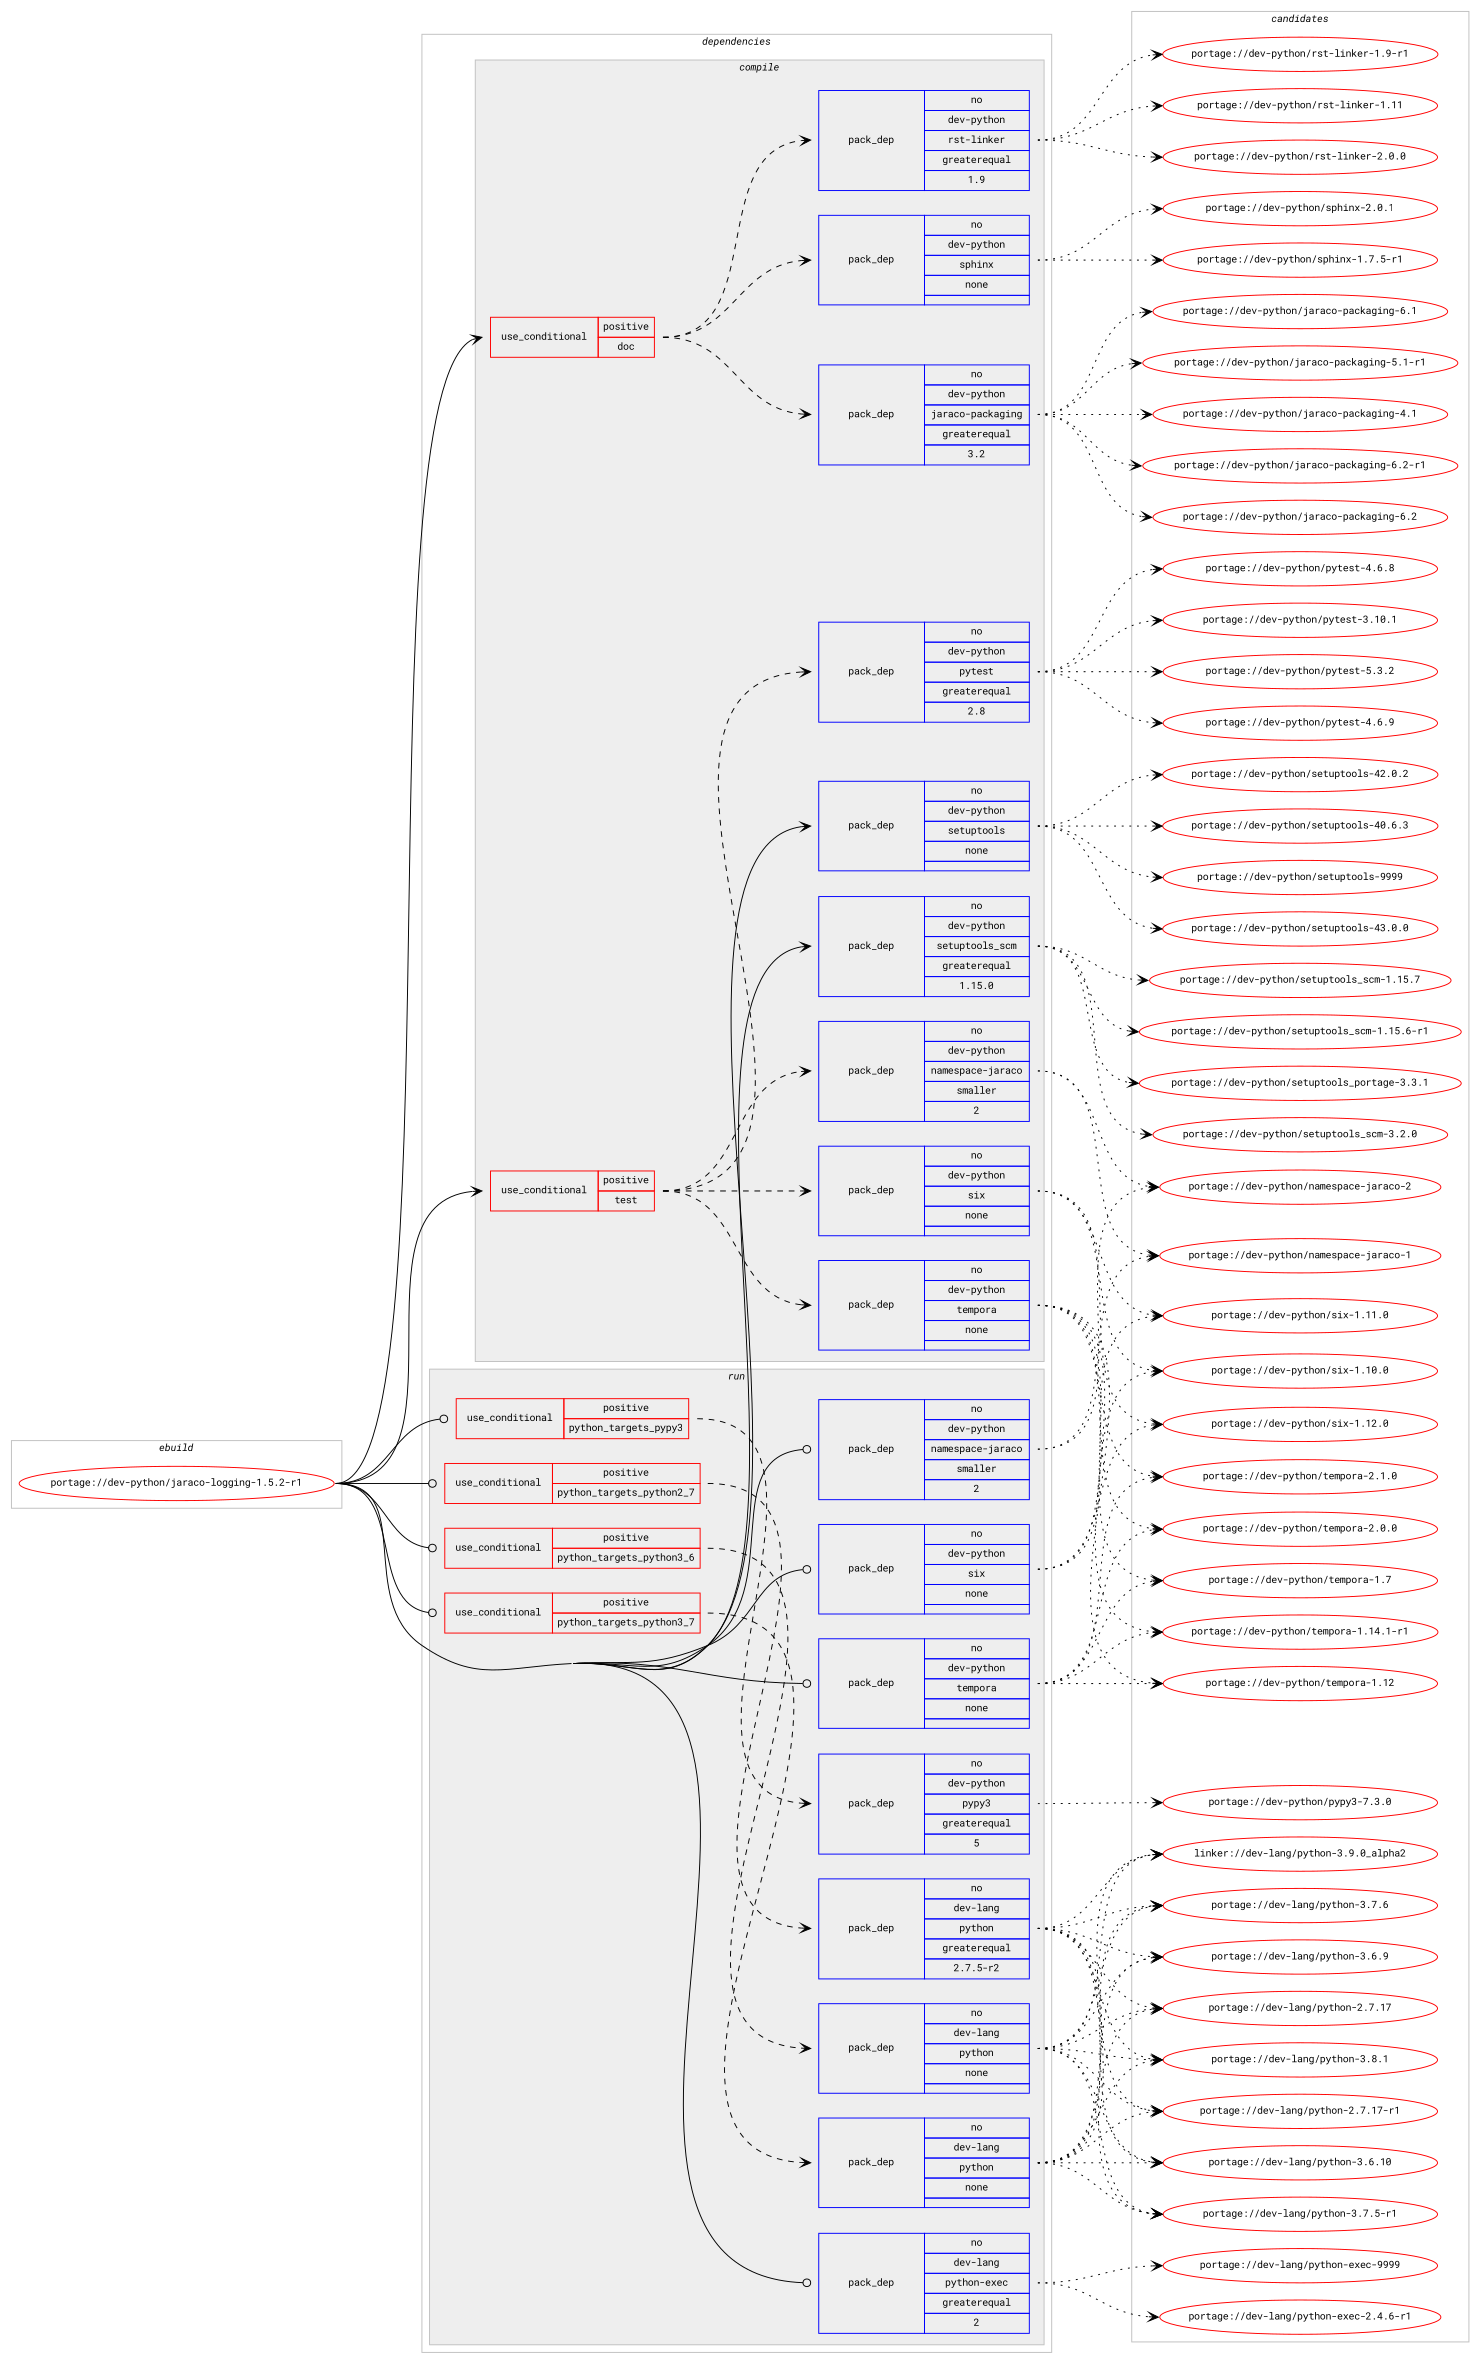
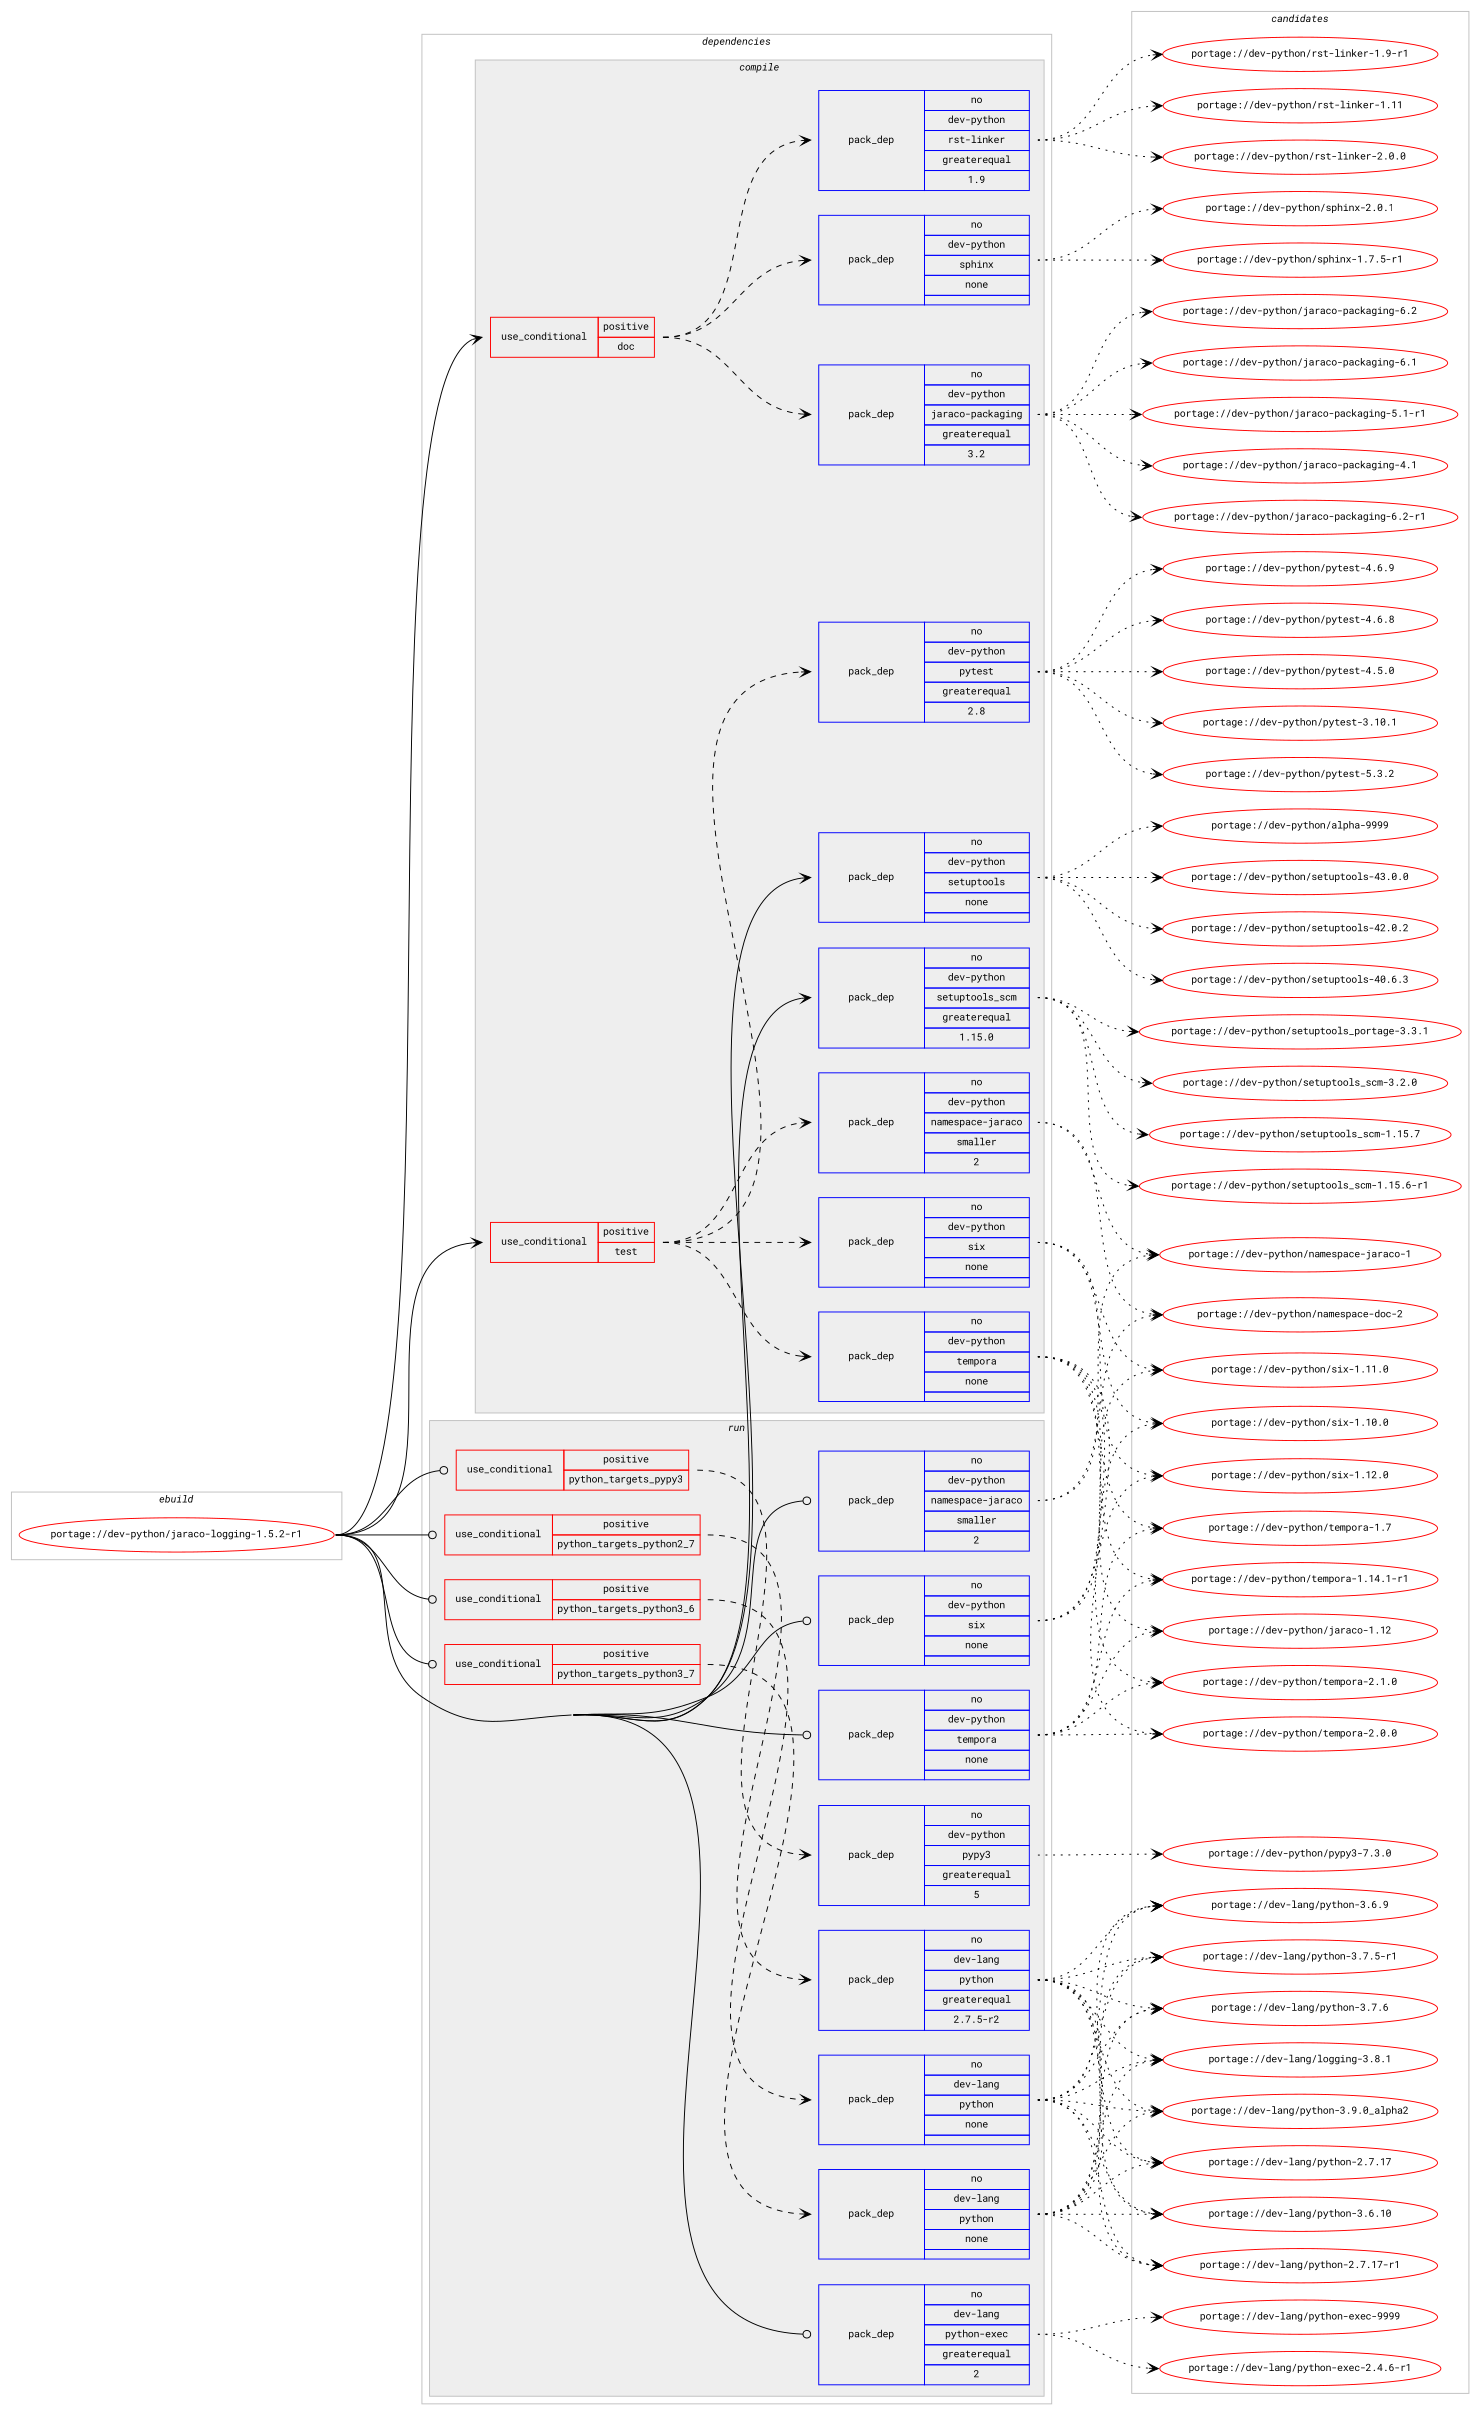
none -> (1300, 672)
(1300, 878) -> (1300, 826)
(1300, 1187) -> (1300, 1315)
(1300, 1684) -> (1300, 1631)
(1300, 1854) -> (1300, 2111)
(1300, 2060) -> (1300, 2060)
